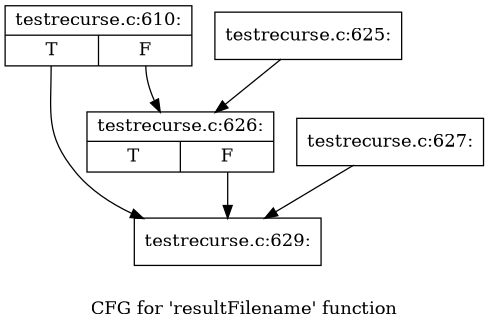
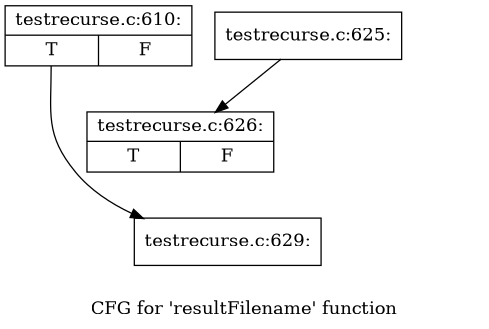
(148, 84) -> none
(390, 142) -> none
(228, 189) -> none
